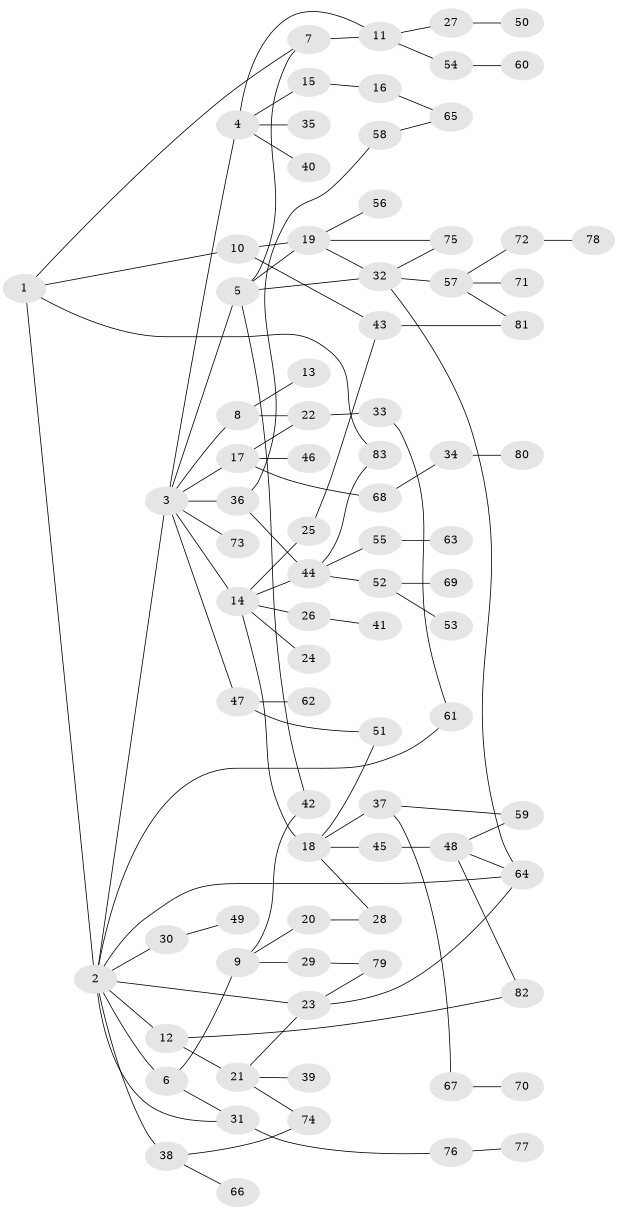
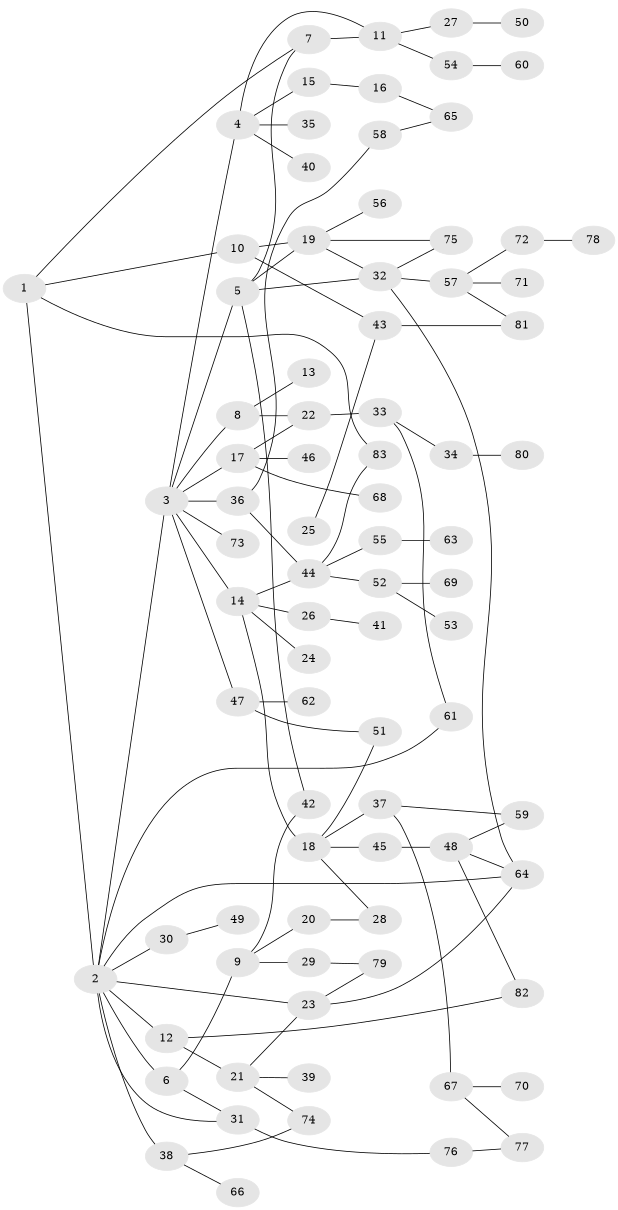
(412, 479) -> (416, 434)
(277, 563) -> none
none -> (487, 1117)
